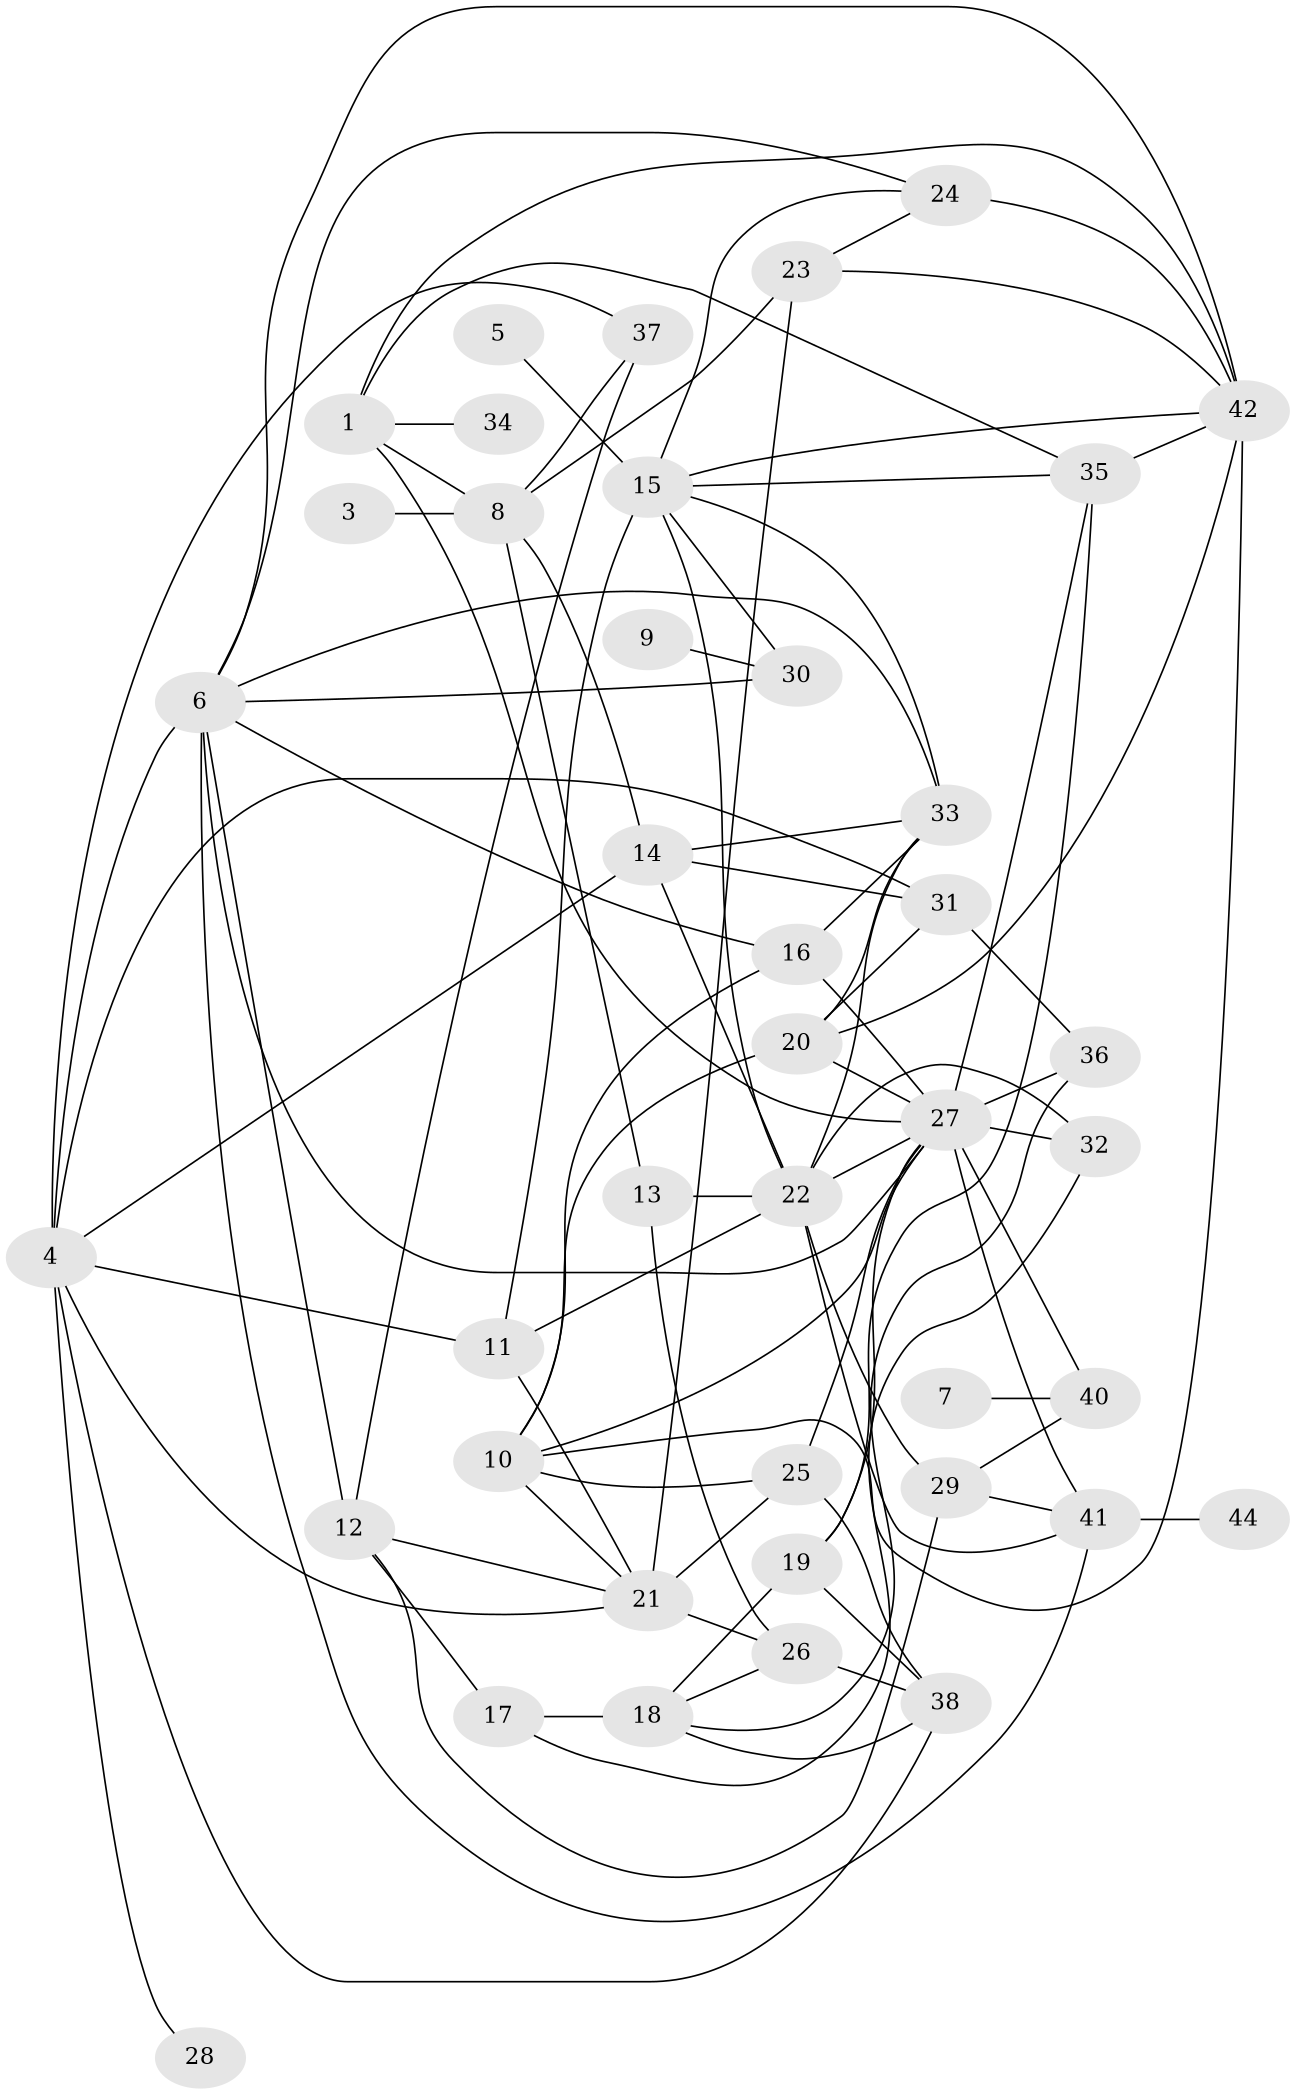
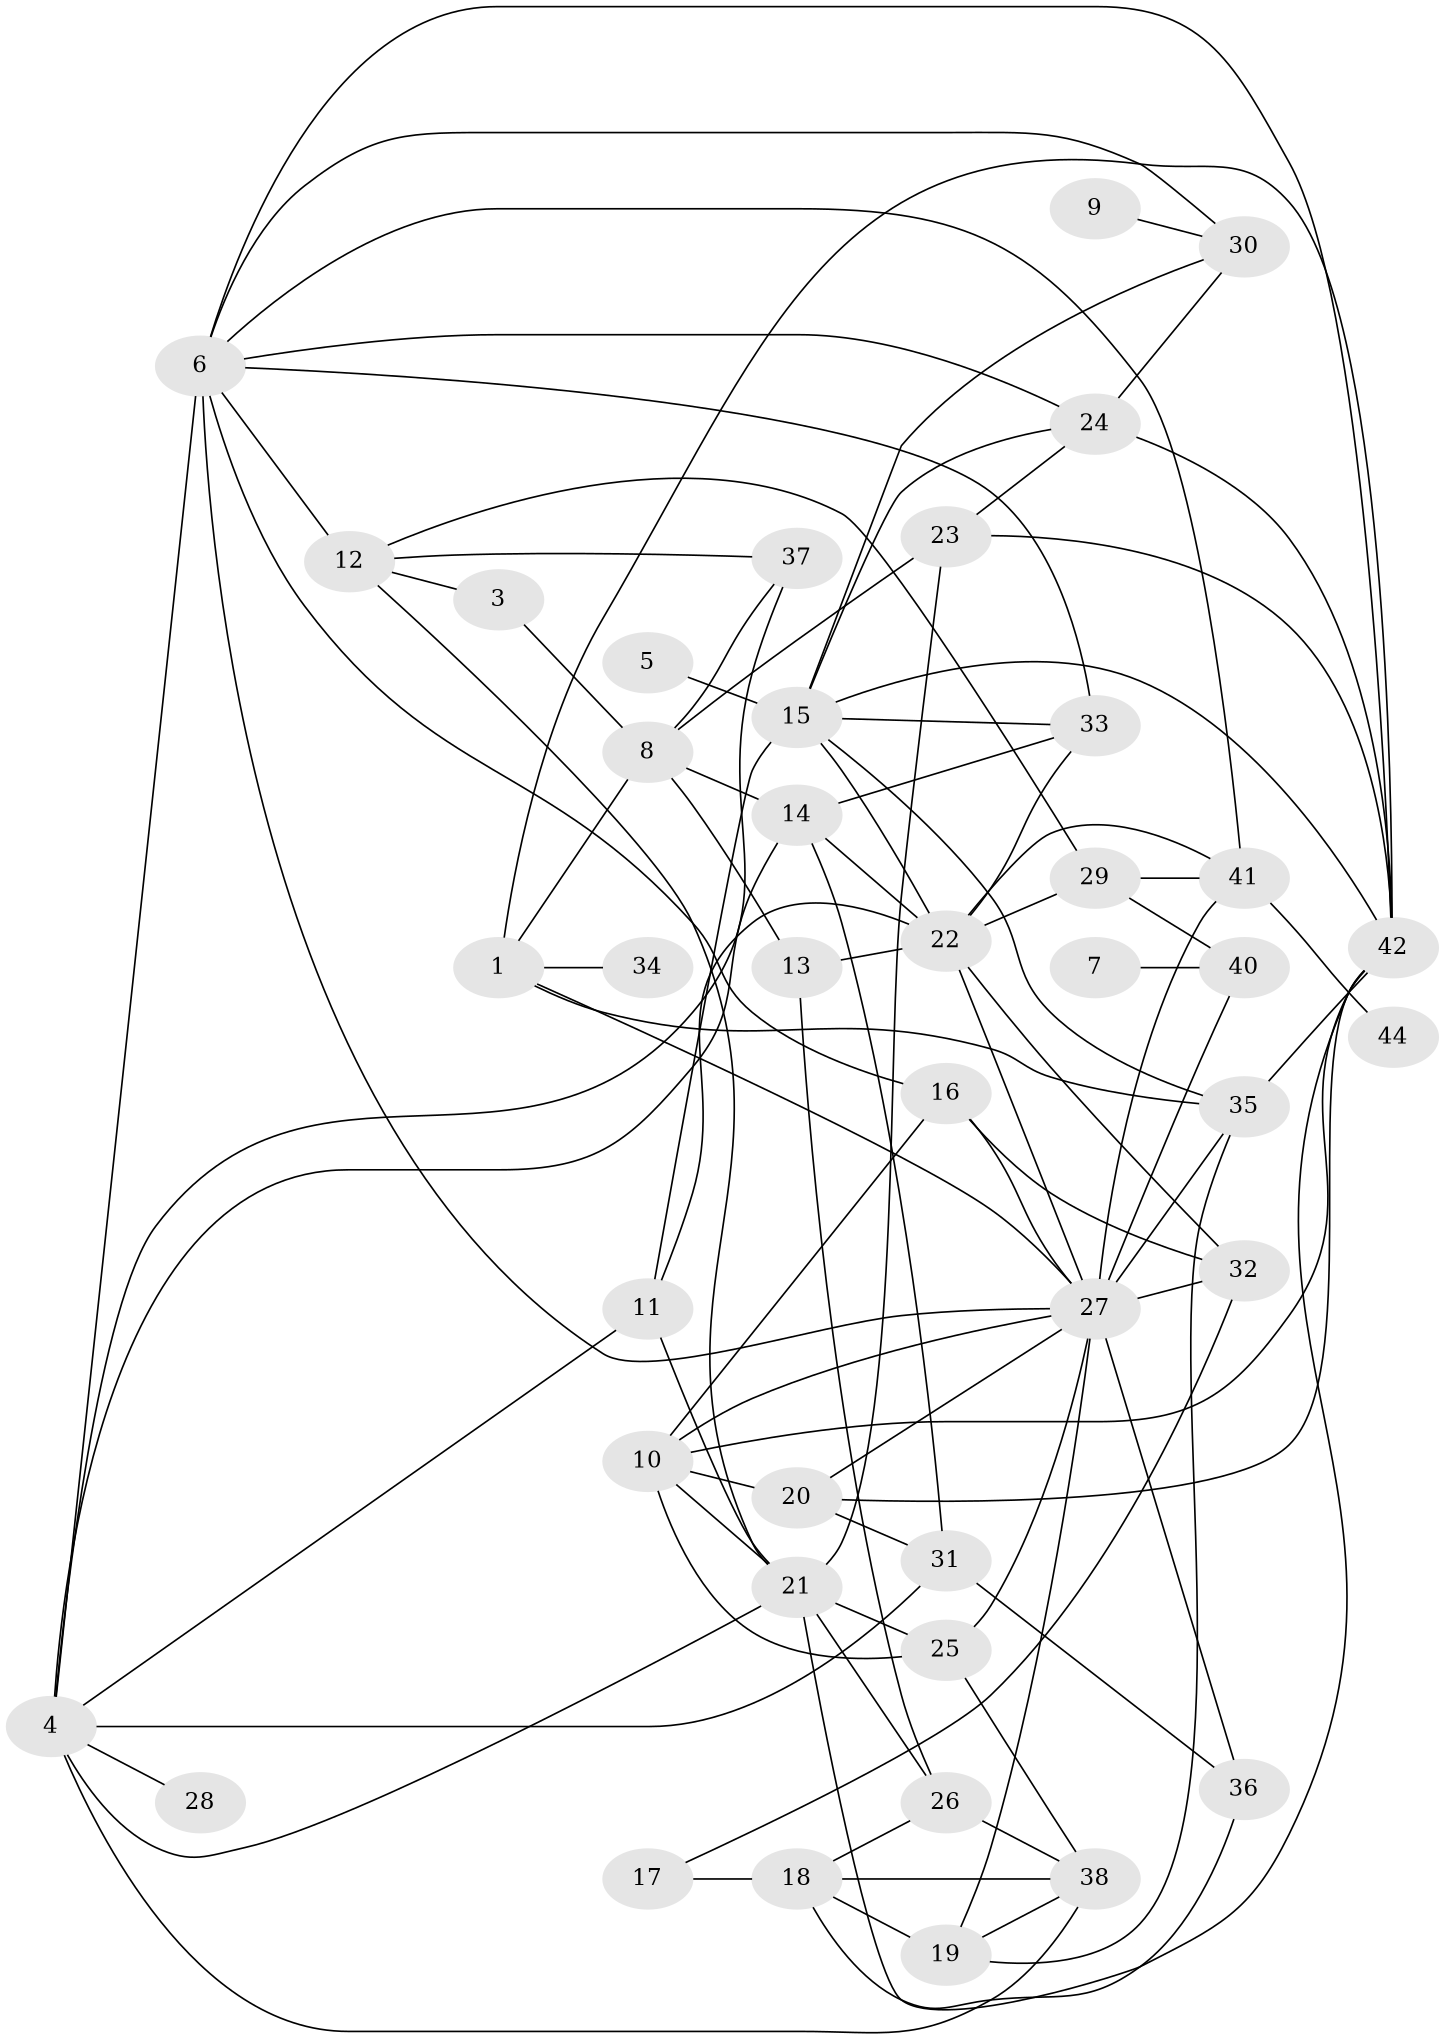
none -> (1170, 335)
(874, 882) -> (1075, 1207)
(872, 930) -> none
(425, 1622) -> (424, 581)
none -> (1296, 1815)
